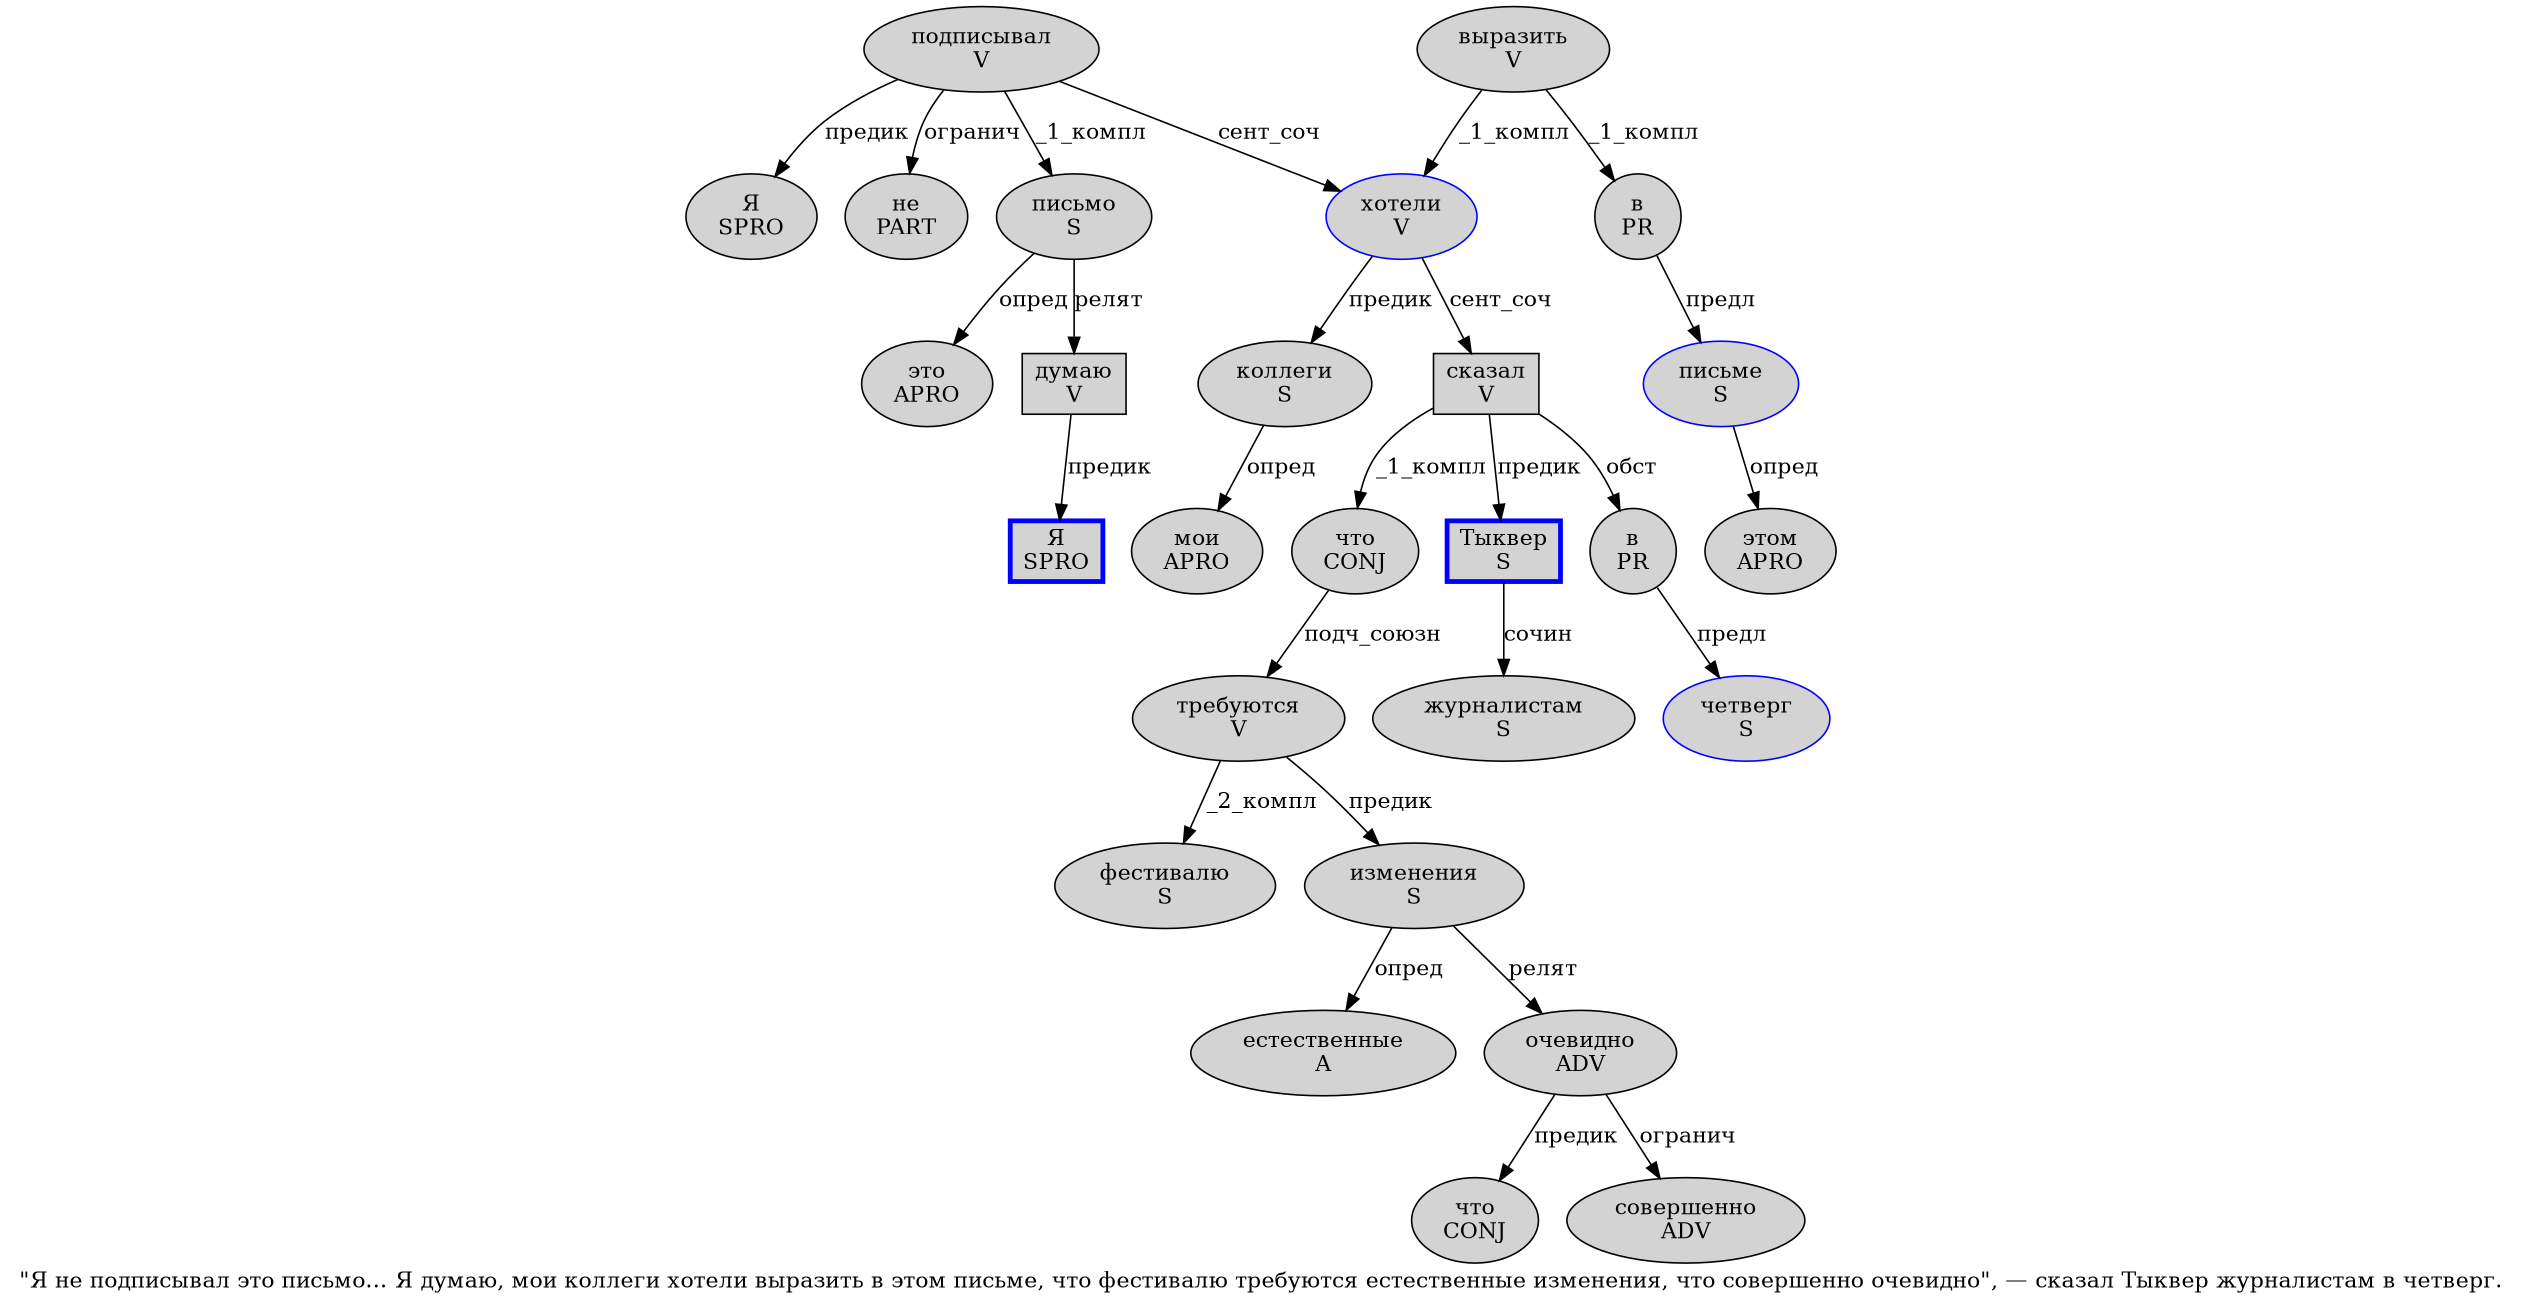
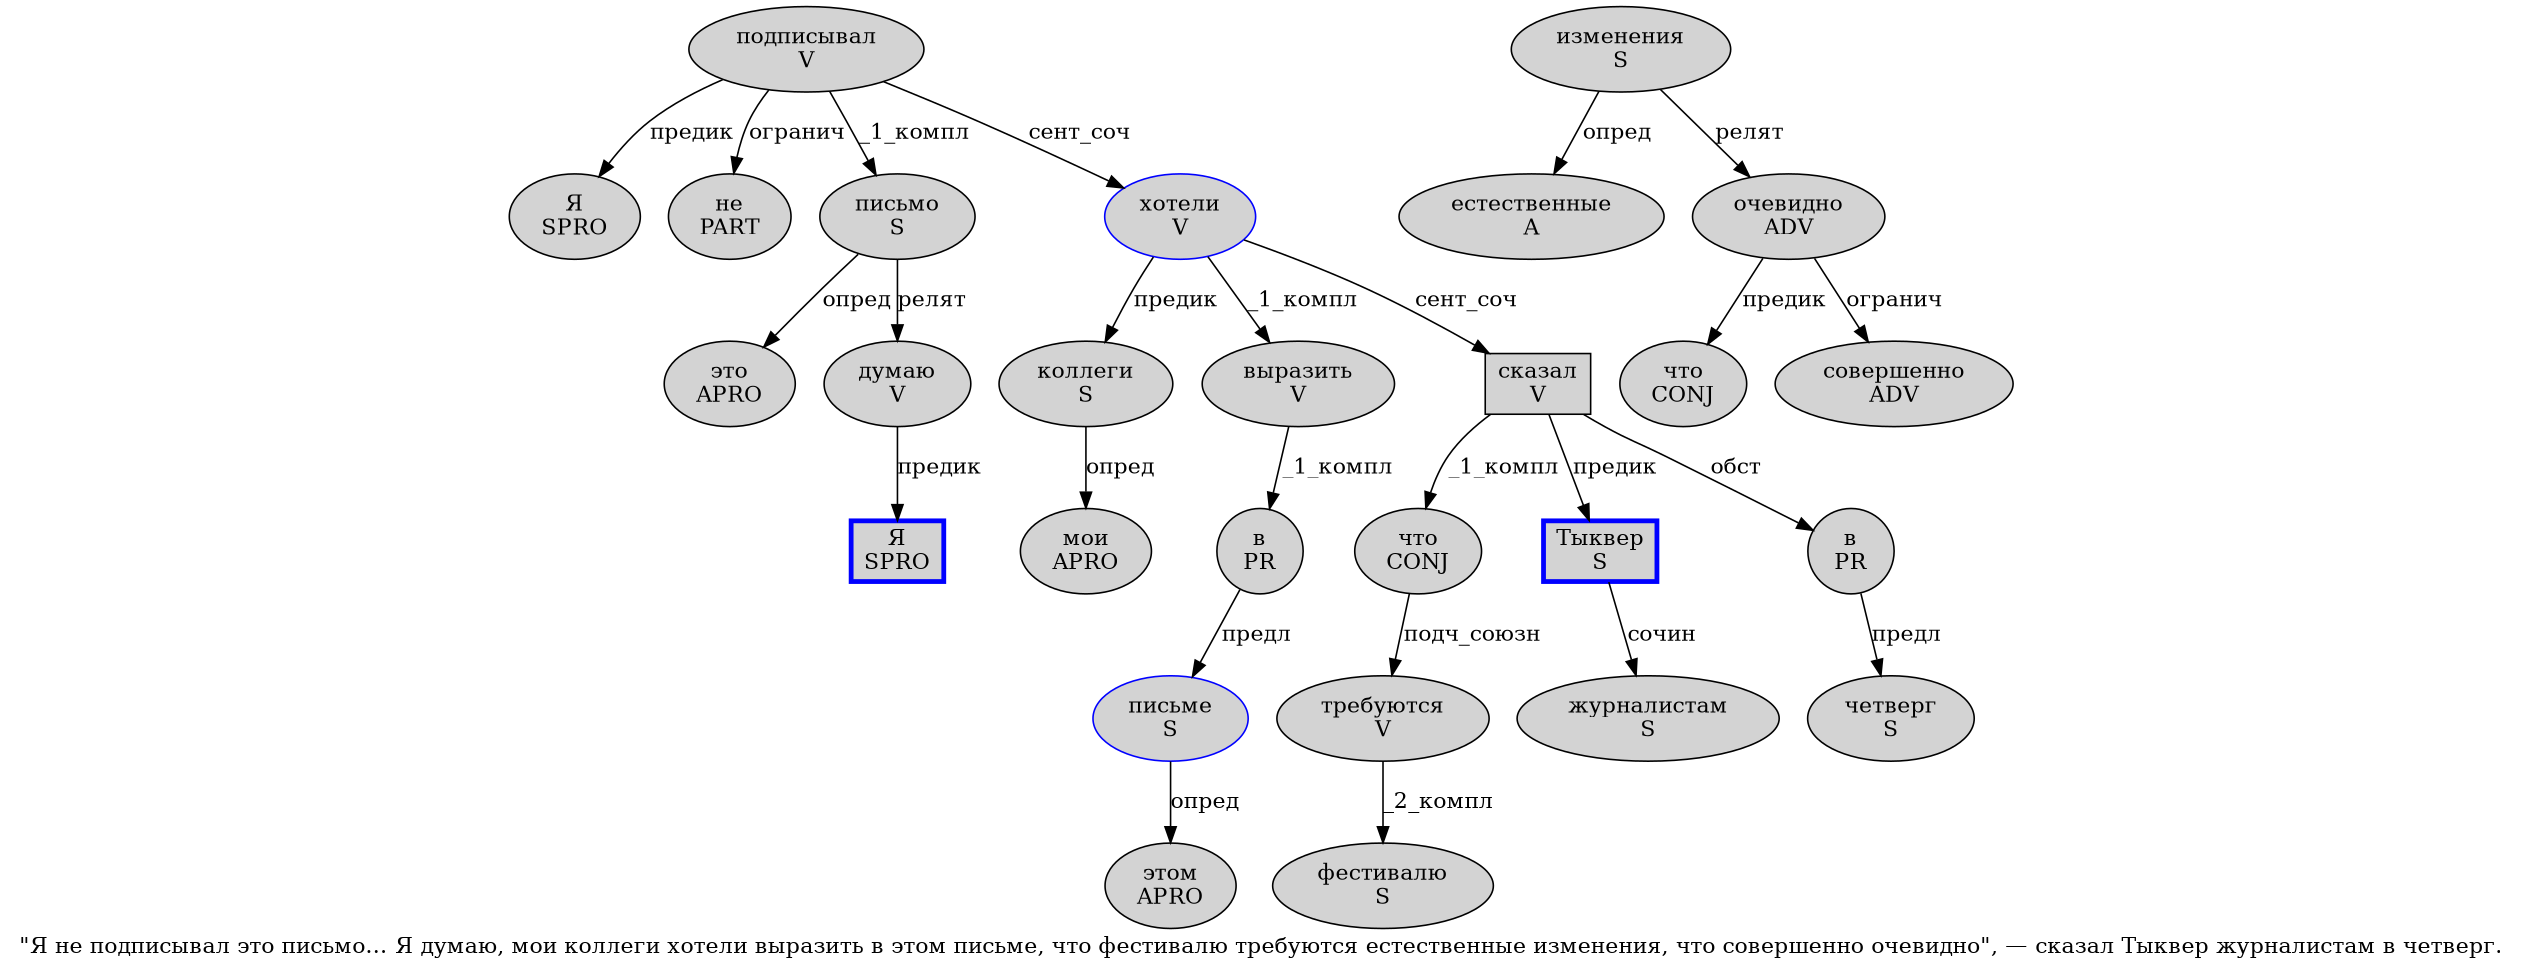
(1456, 125) -> (1234, 293)
(1074, 384) -> (897, 384)
(1747, 718) -> (1891, 718)
(1329, 794) -> none
